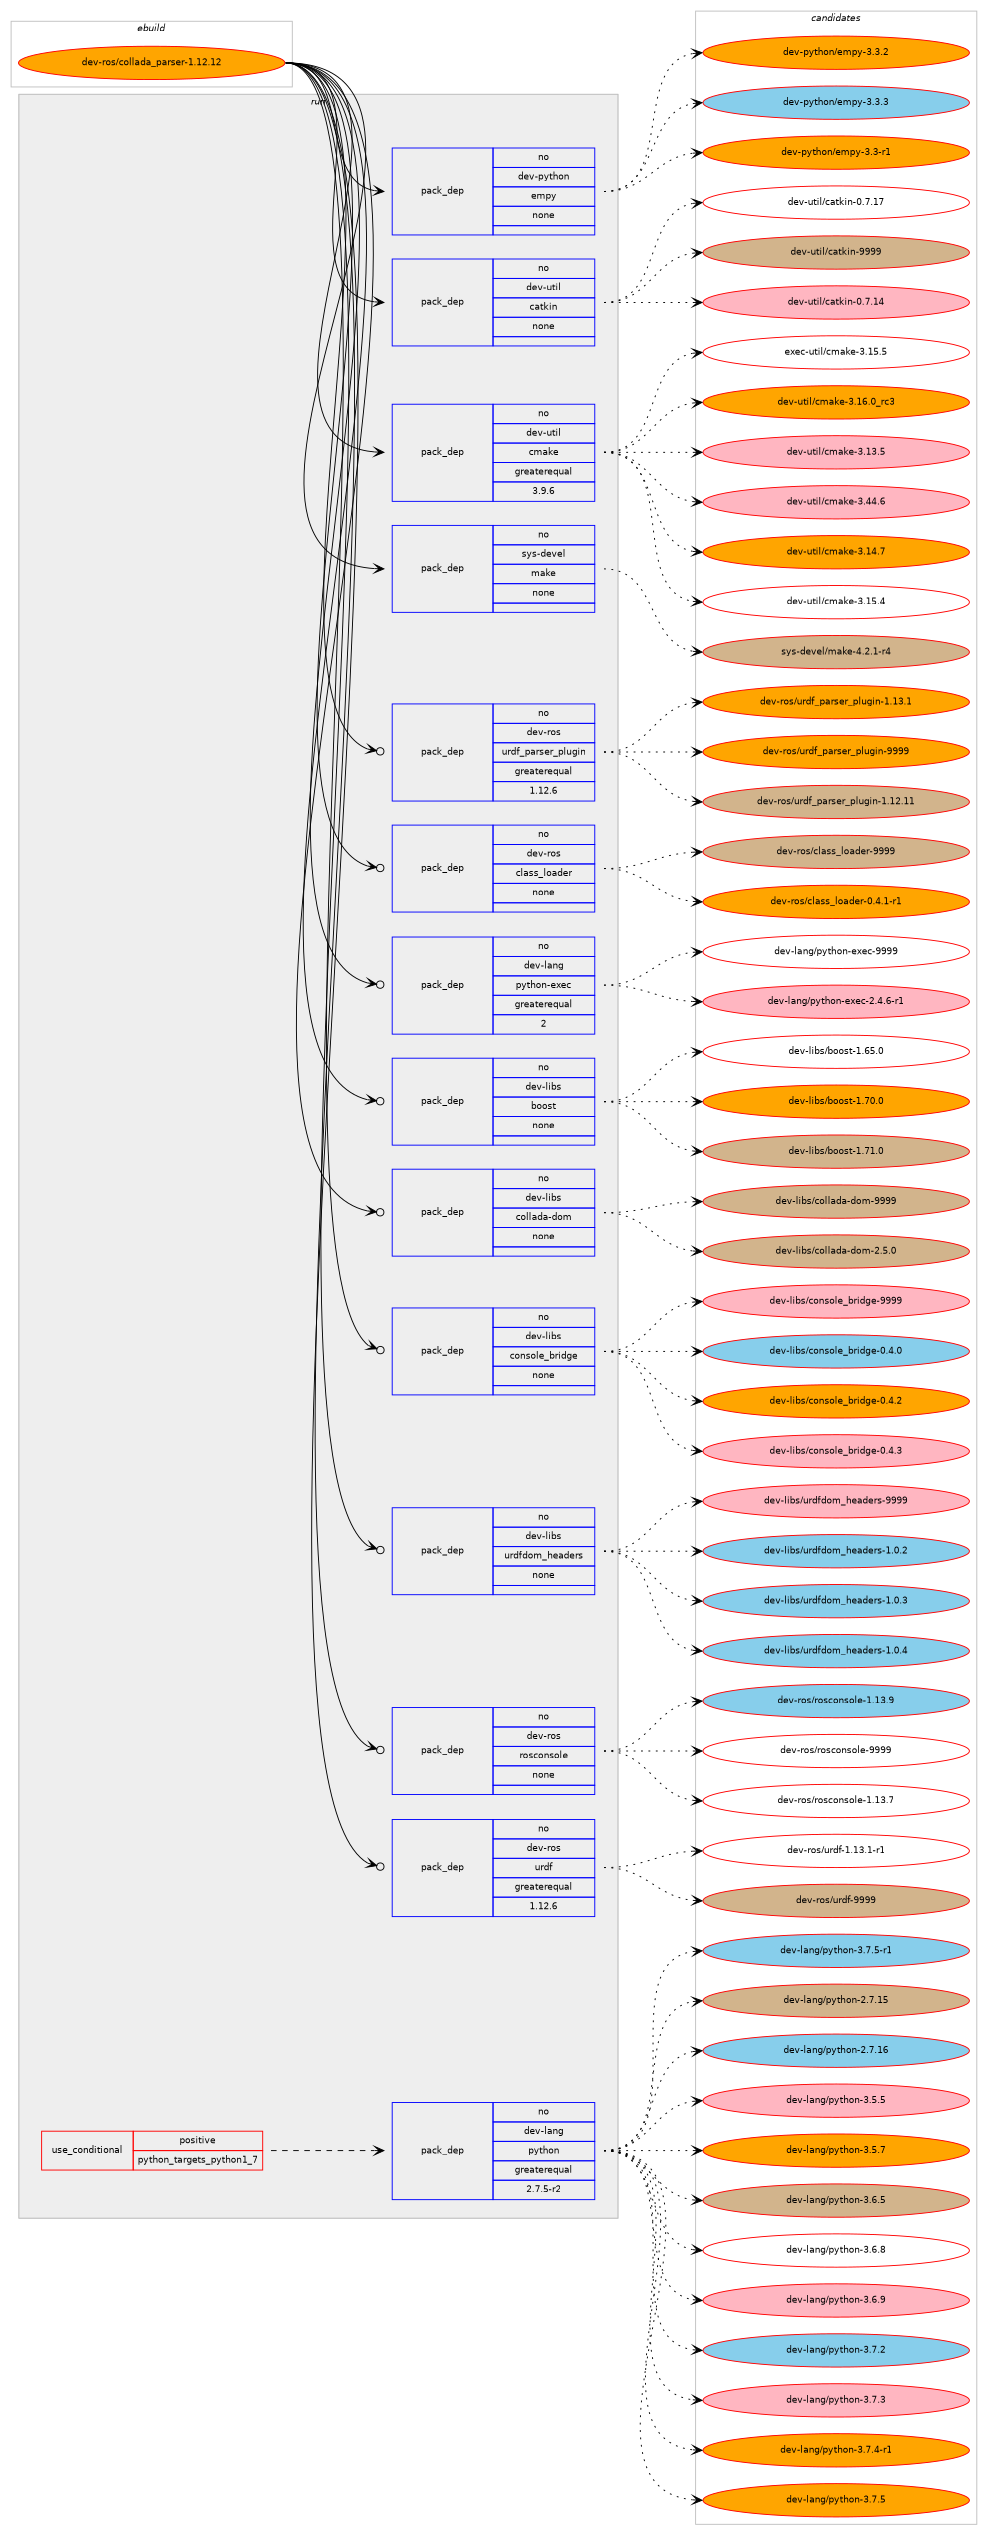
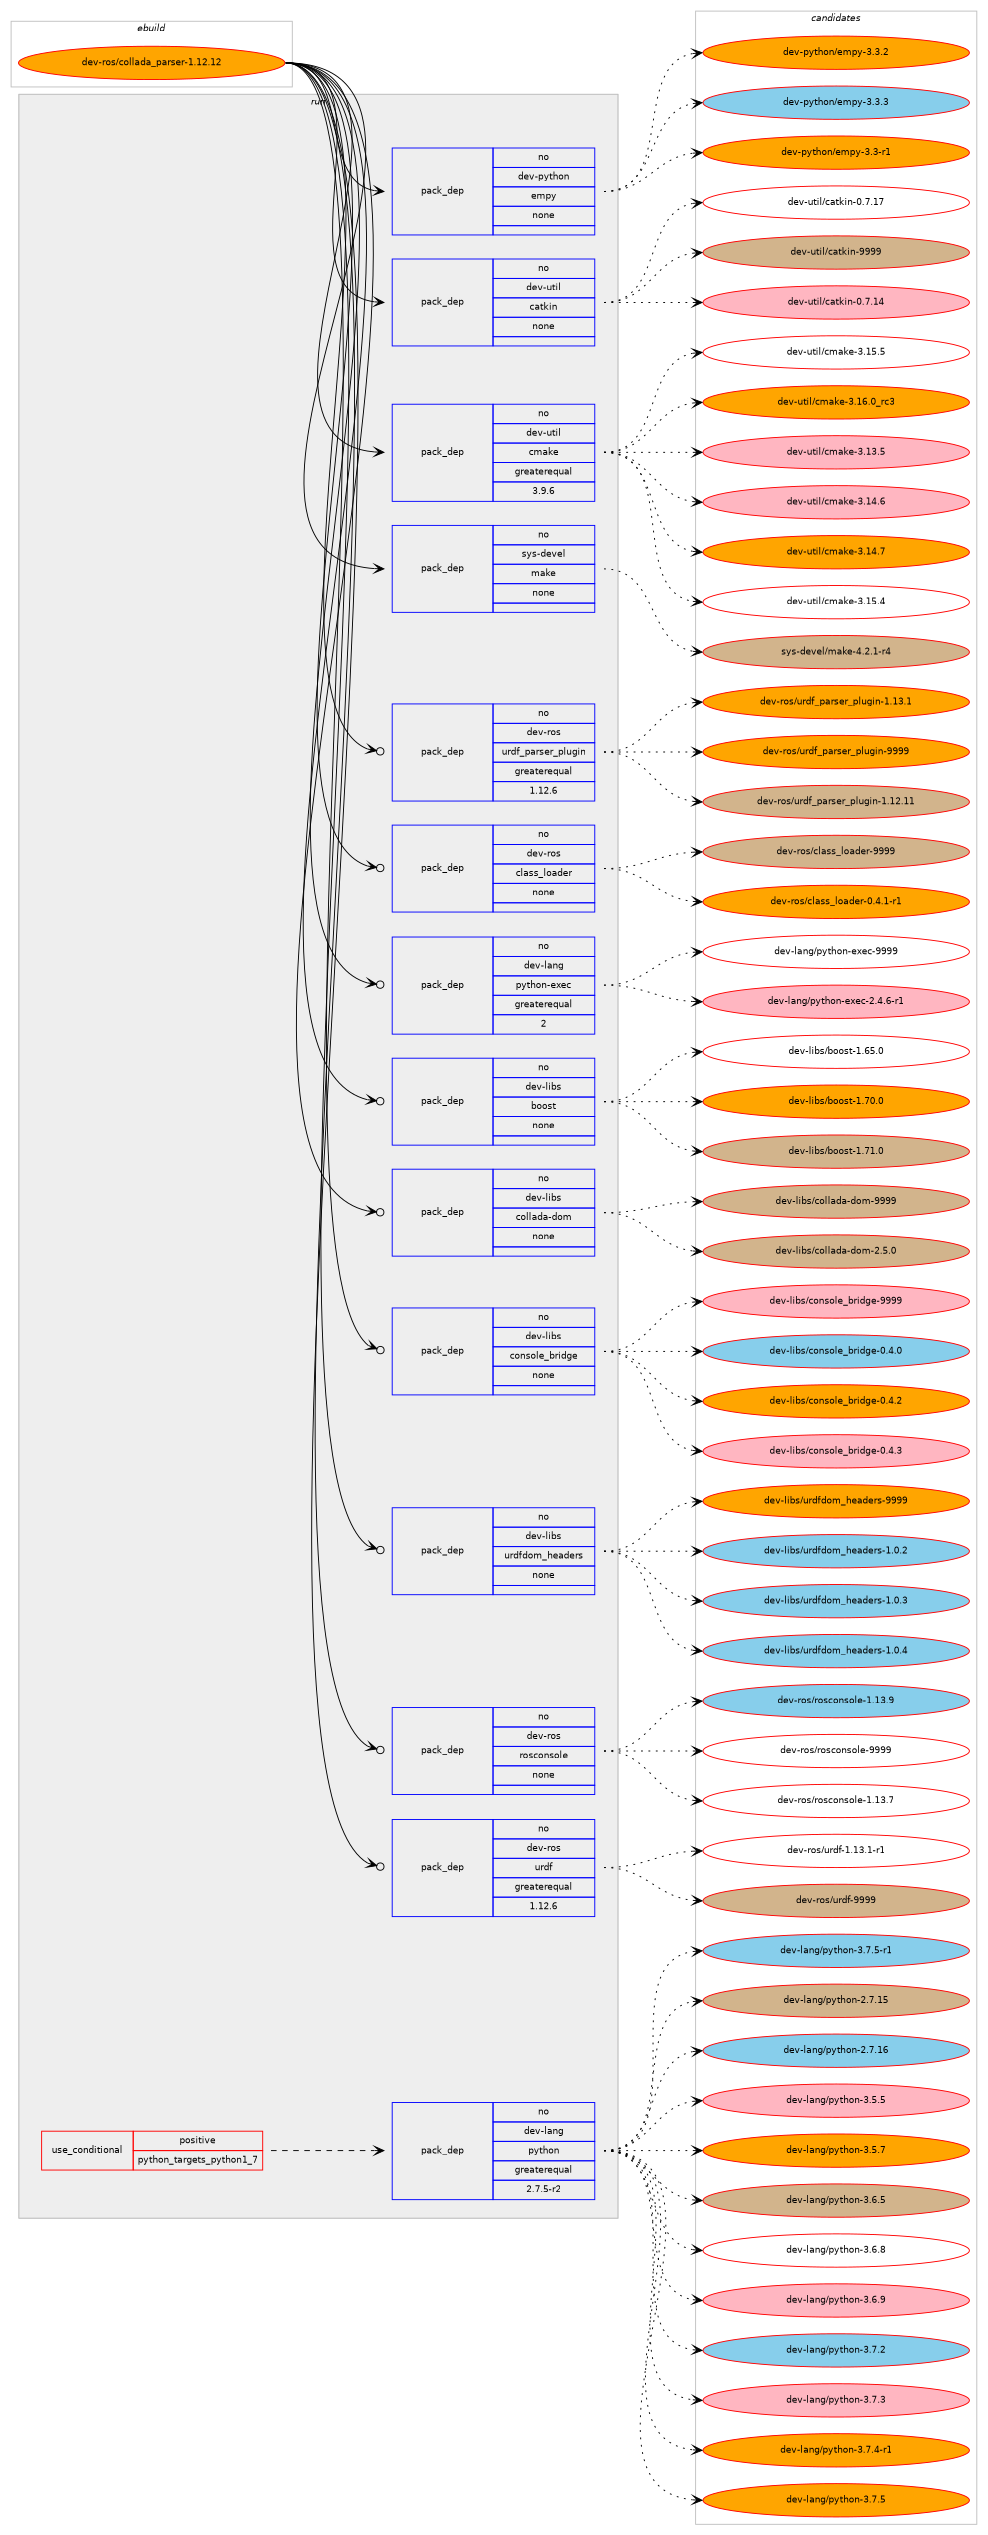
(836, 352) -> (836, 352)
(836, 502) -> (836, 502)
(836, 1501) -> (836, 1501)
